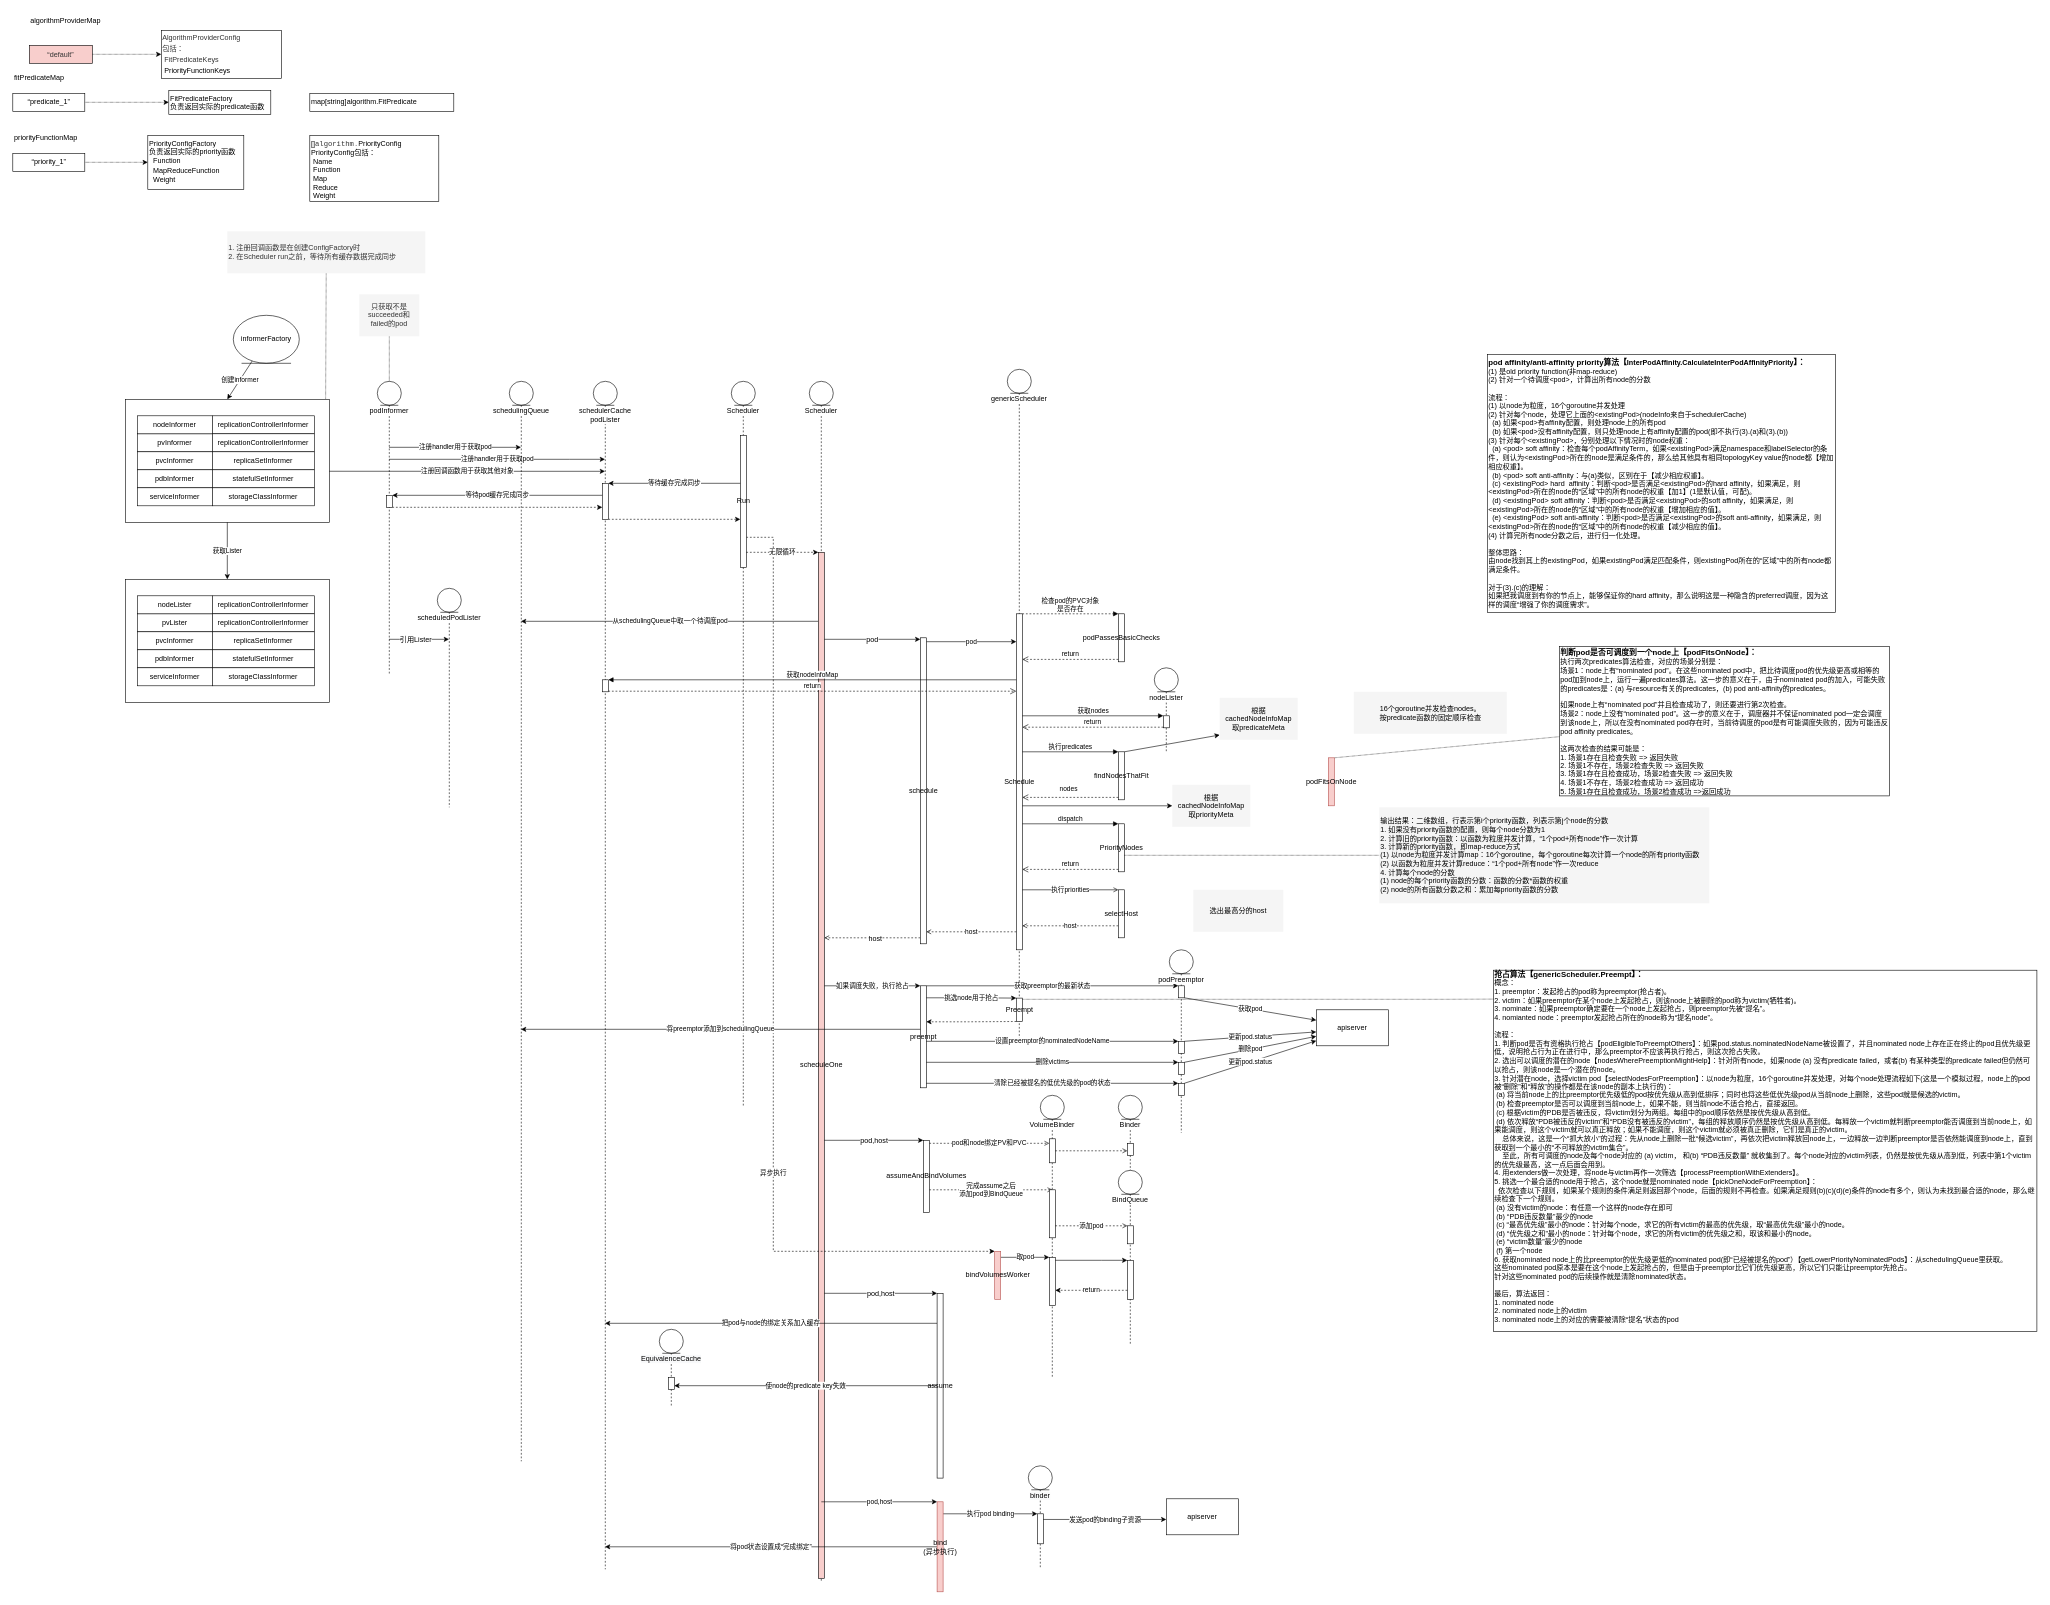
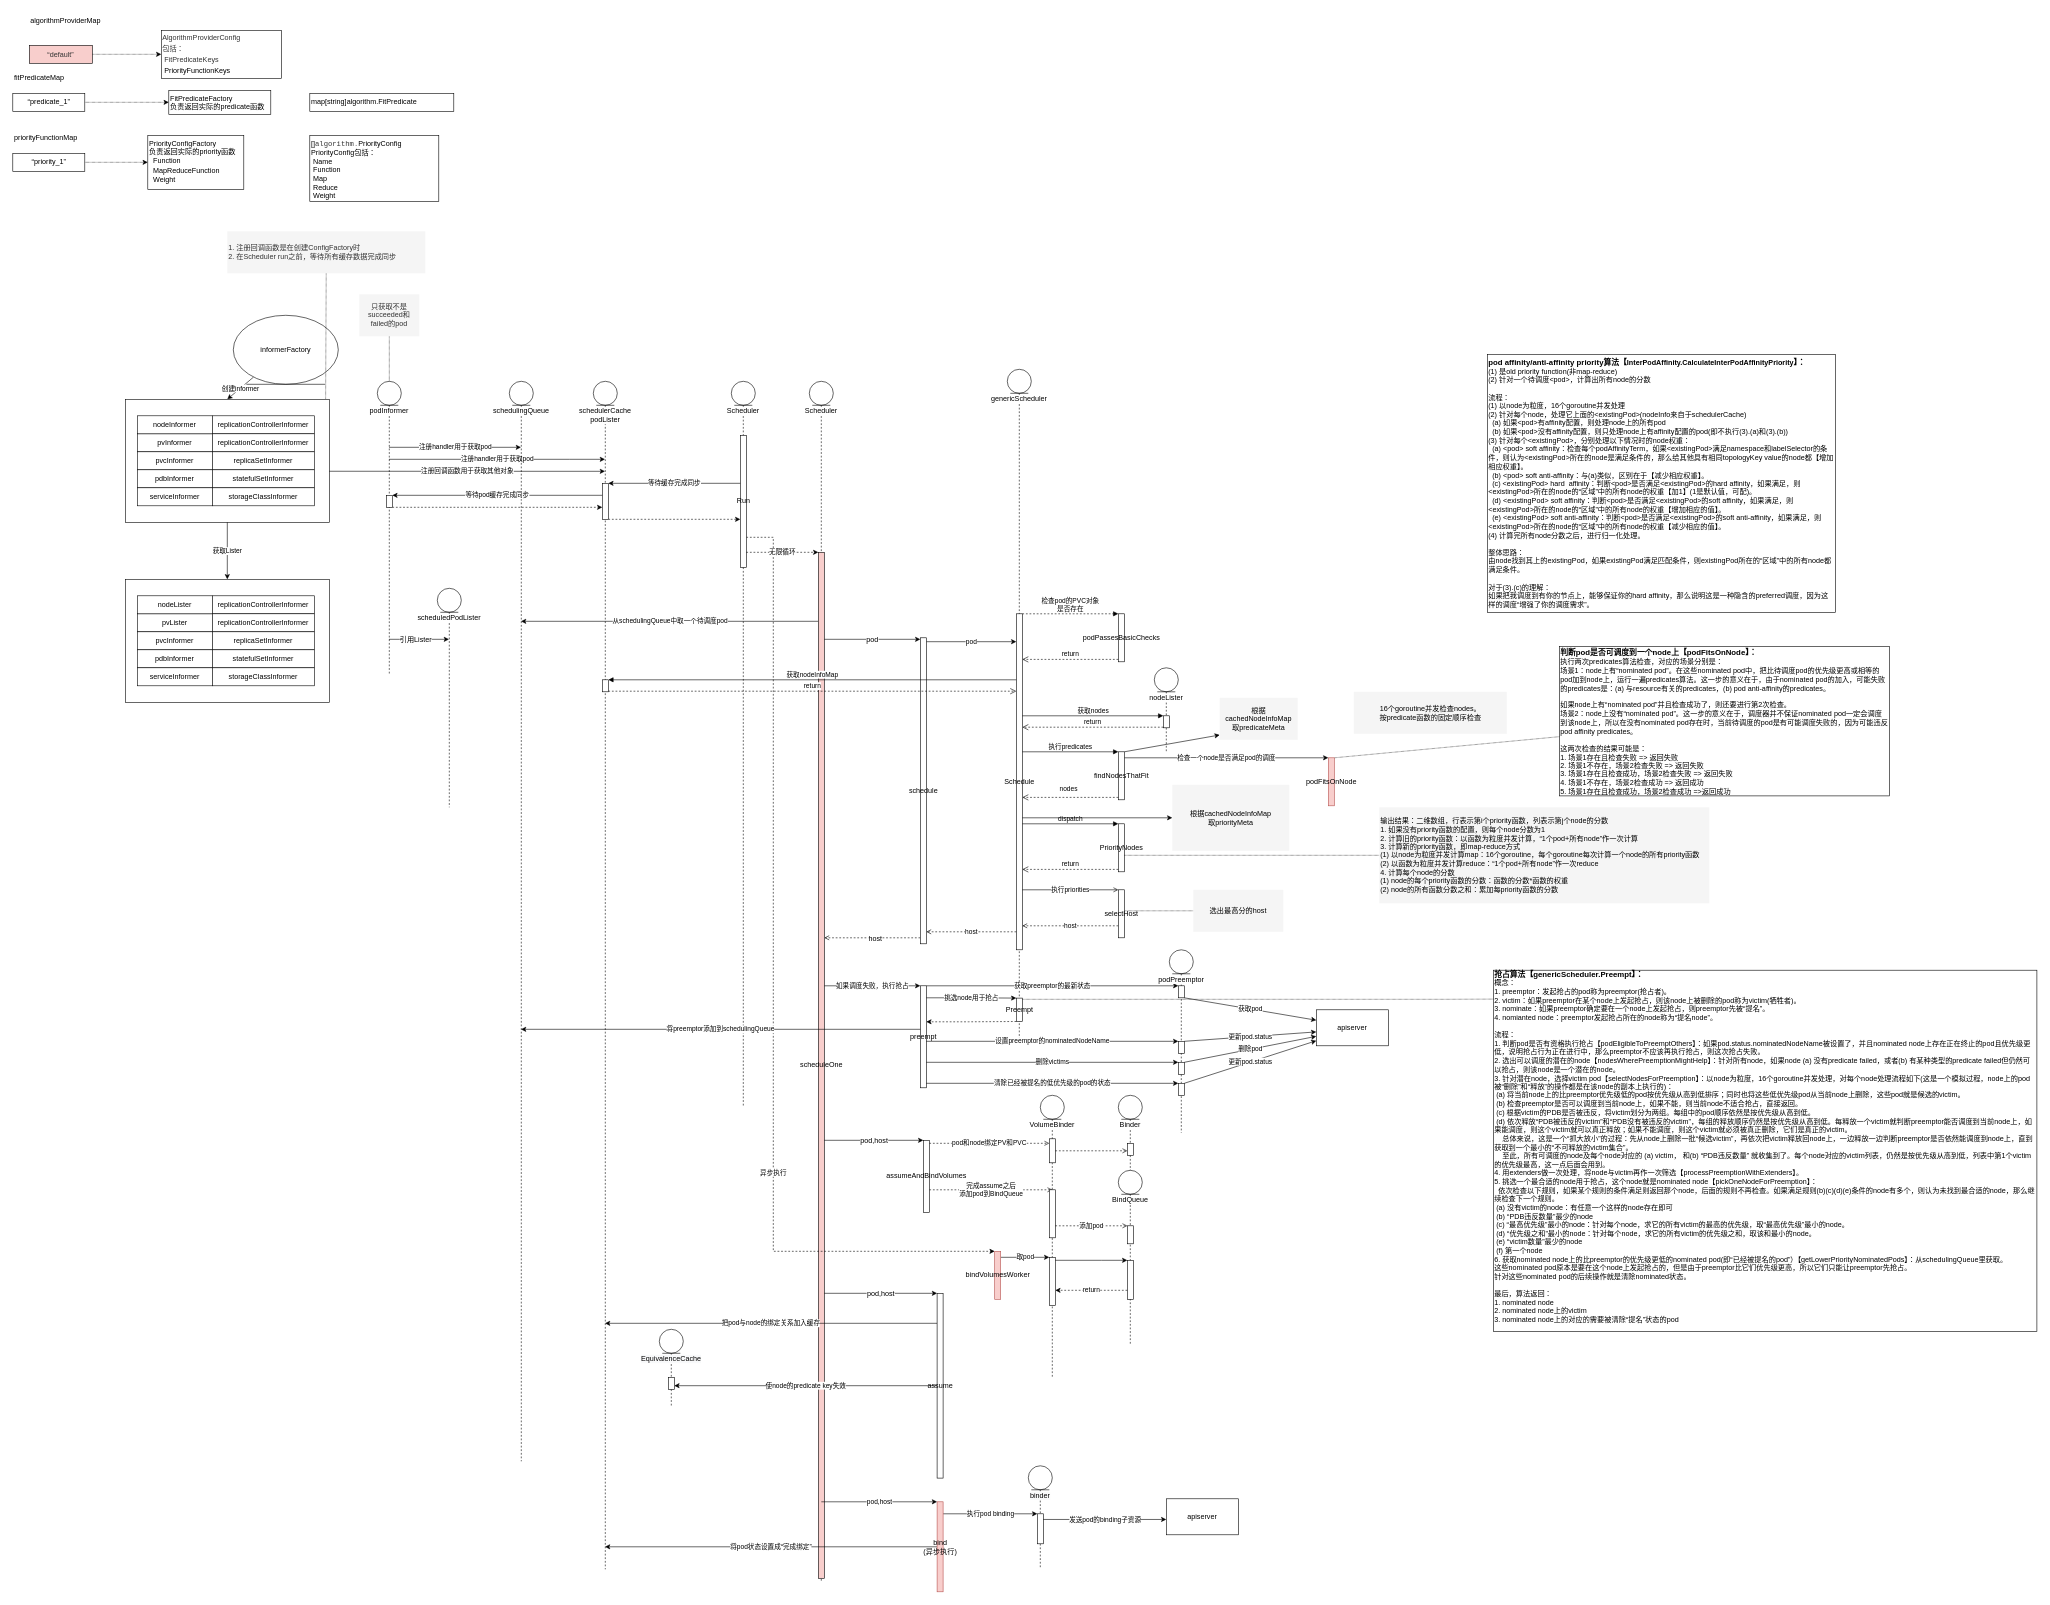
(266, 339) -> (286, 350)
none -> (1225, 758)
(1211, 806) -> (1231, 818)
none -> (1159, 911)
